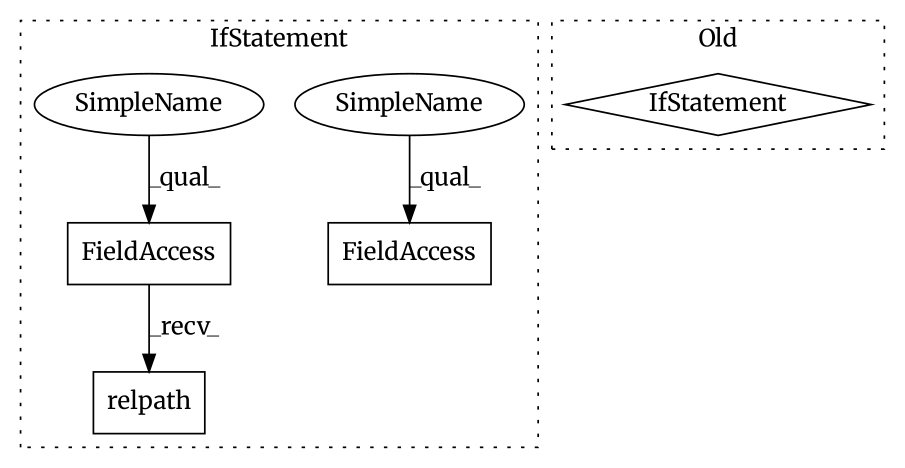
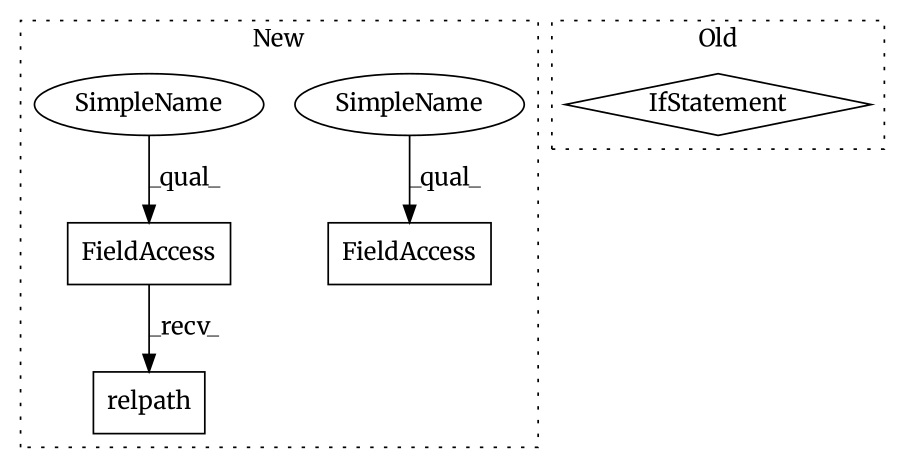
(279, 40) -> (279, 40)
